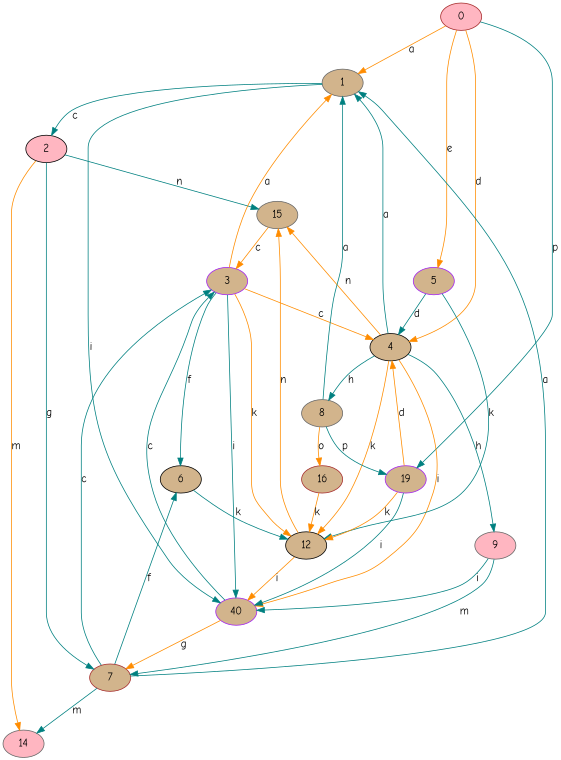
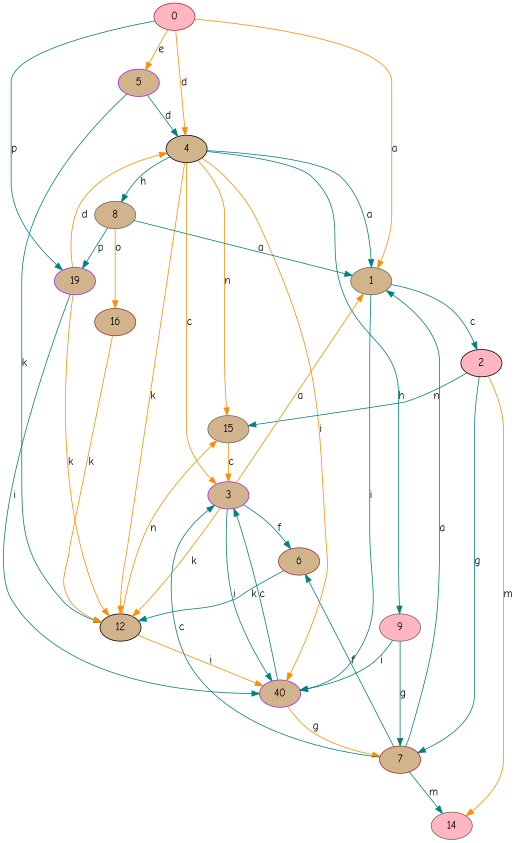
(305, 313) -> (187, 324)
(181, 479) -> (299, 561)
(464, 612) -> (403, 694)
